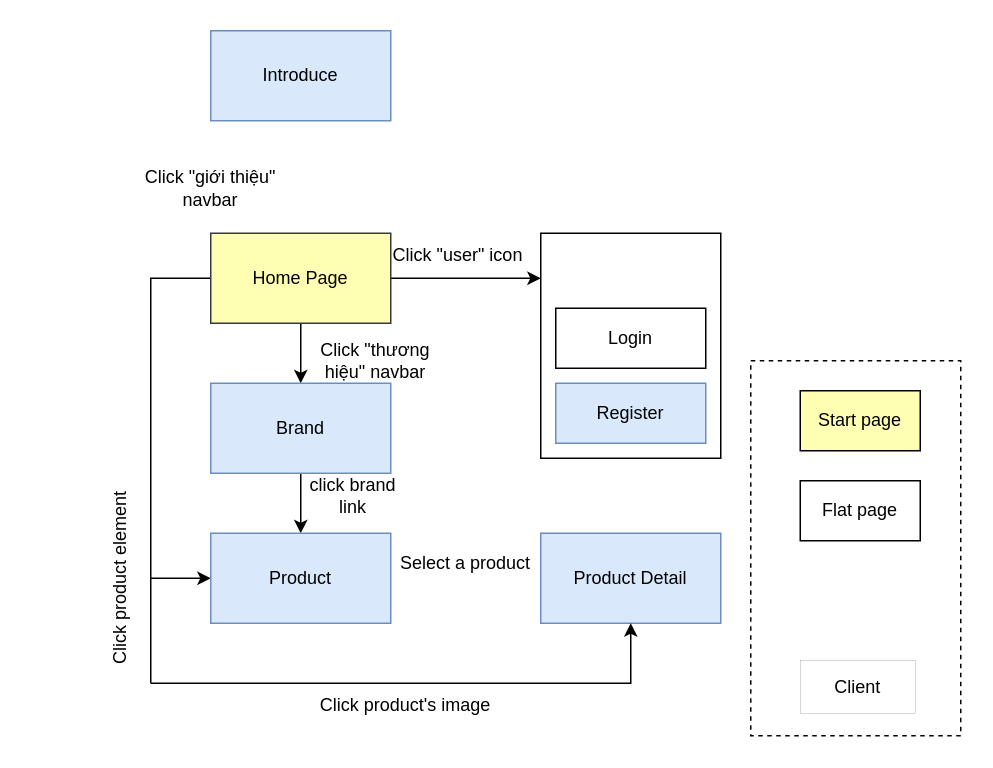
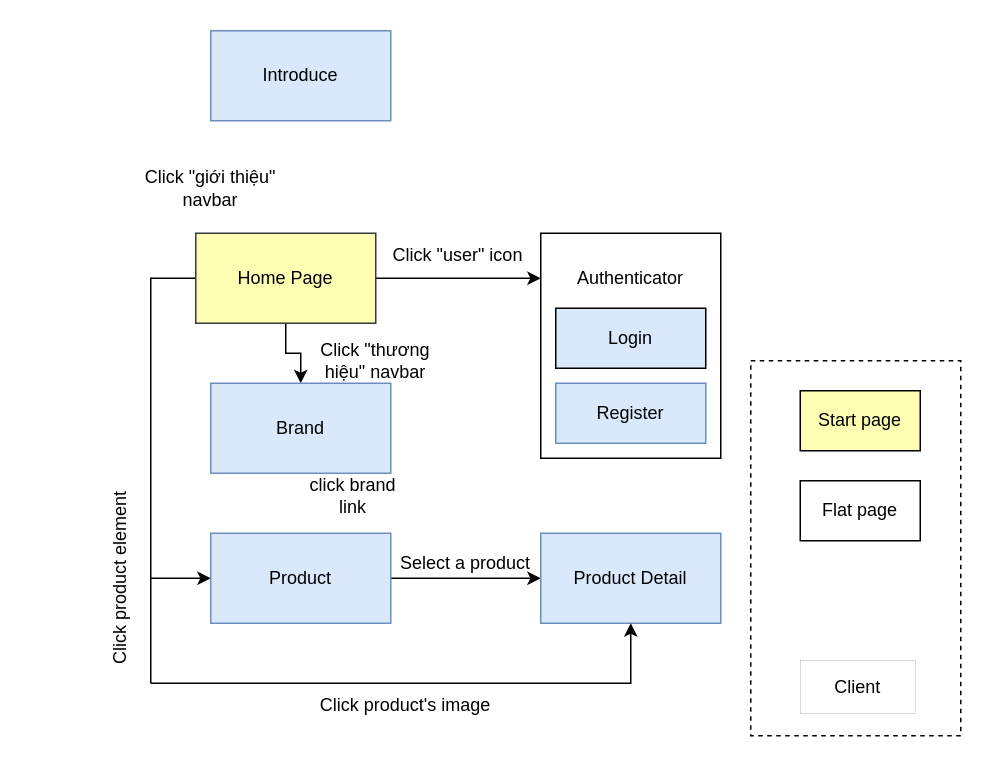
(301, 278) -> (286, 278)
none -> (631, 278)
(631, 338) -> (631, 338)
(301, 498) -> none
none -> (461, 578)
